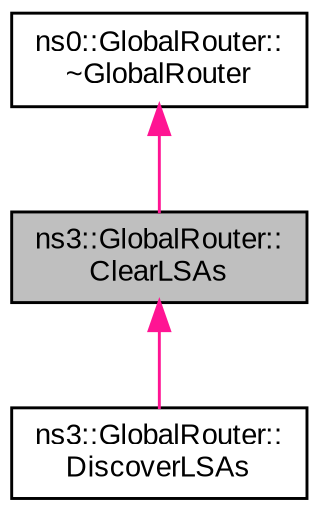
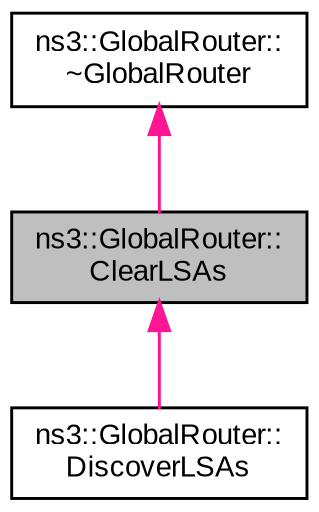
(159, 60) -> (159, 60)
